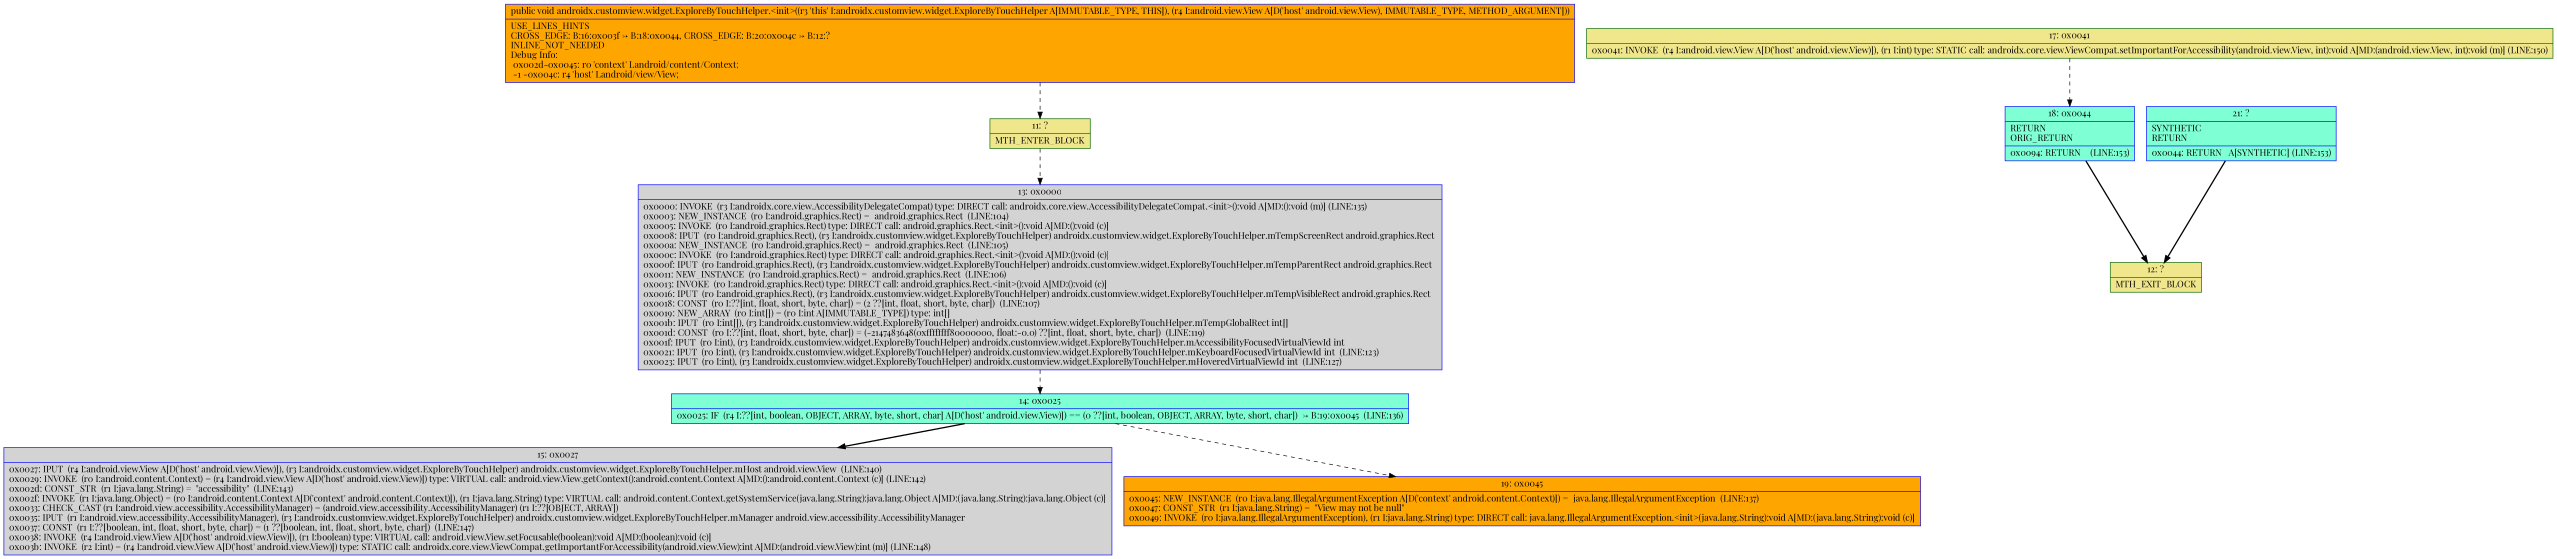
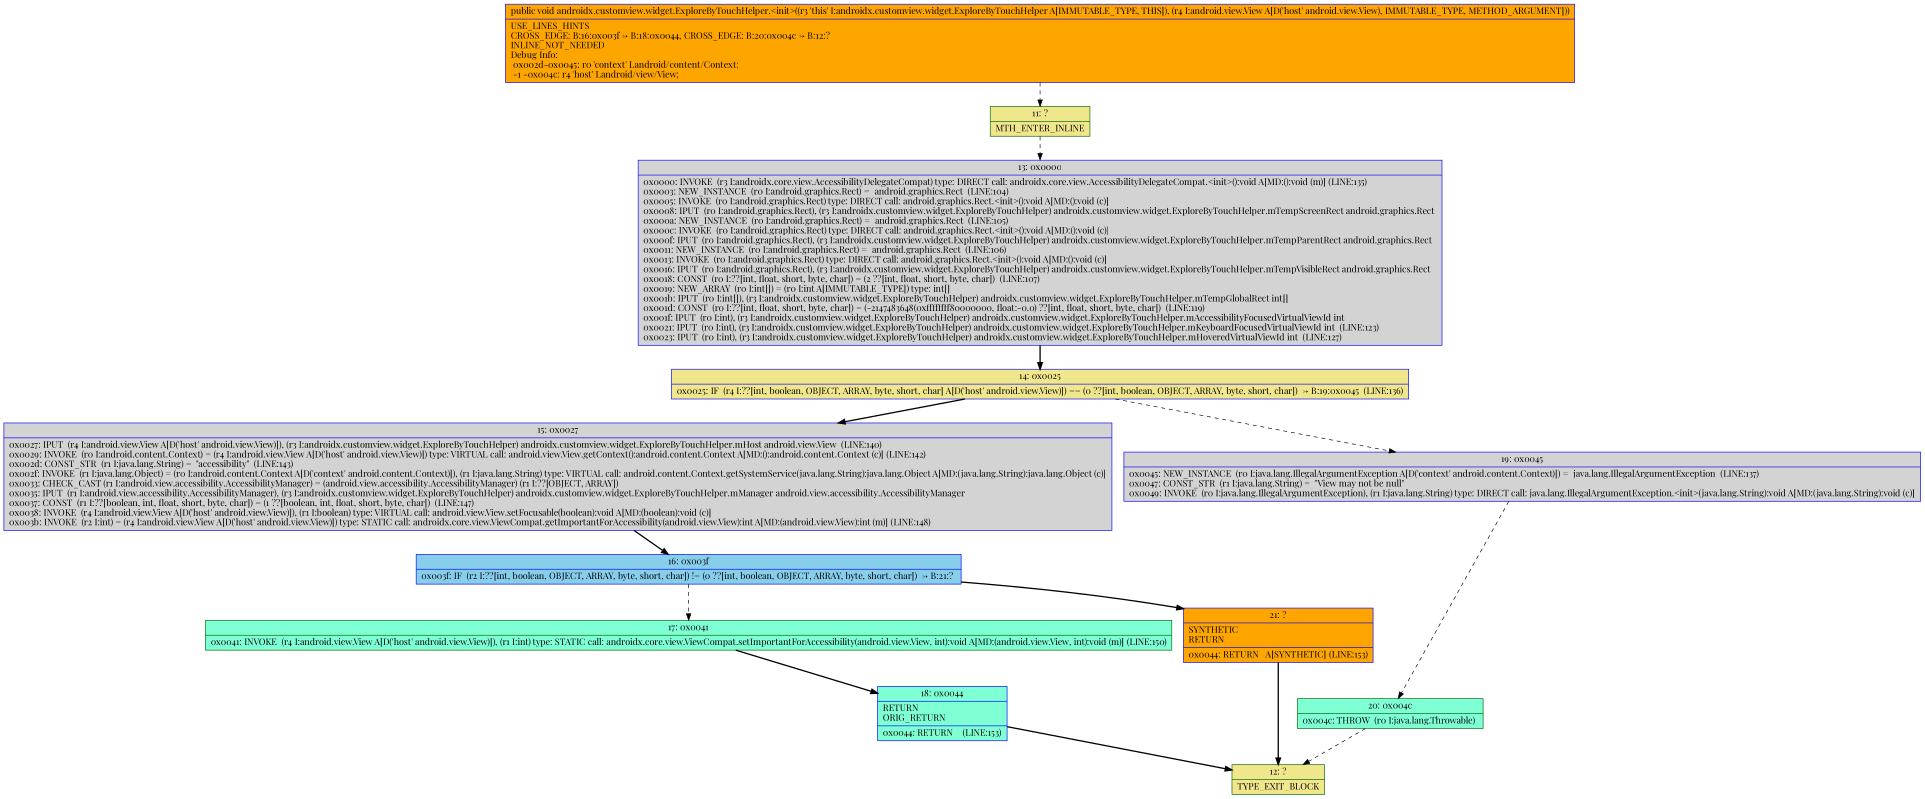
(2070, 43) -> (689, 635)
(2070, 79) -> (803, 671)
(2241, 134) -> (1278, 635)
(1040, 141) -> (1040, 128)
(2070, 153) -> (942, 733)
(2156, 284) -> (1278, 787)
(1040, 379) -> (1040, 354)
(1040, 409) -> (1040, 384)
(1522, 501) -> (1522, 477)
none -> (689, 569)
none -> (1390, 714)
